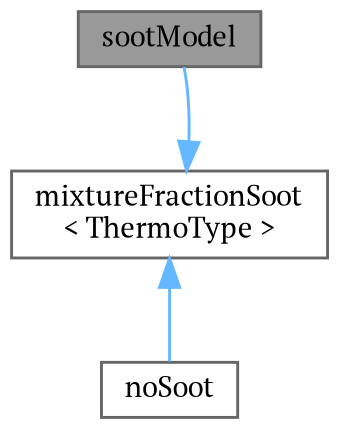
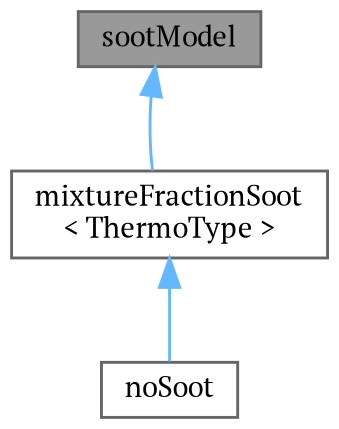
(188, 104) -> (150, 133)
